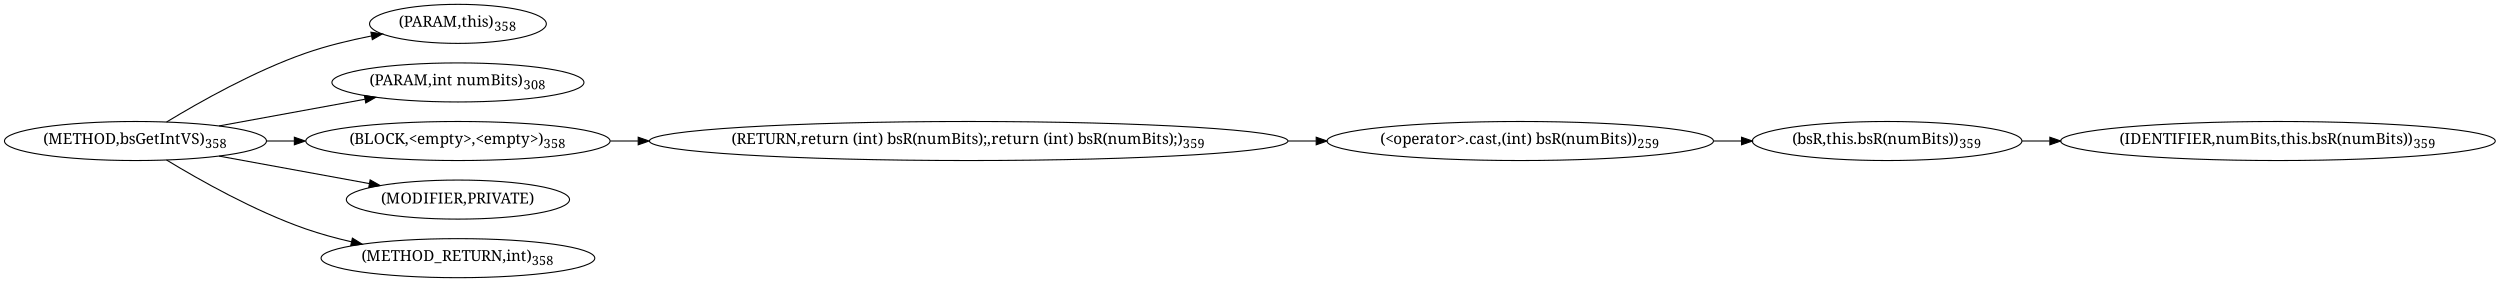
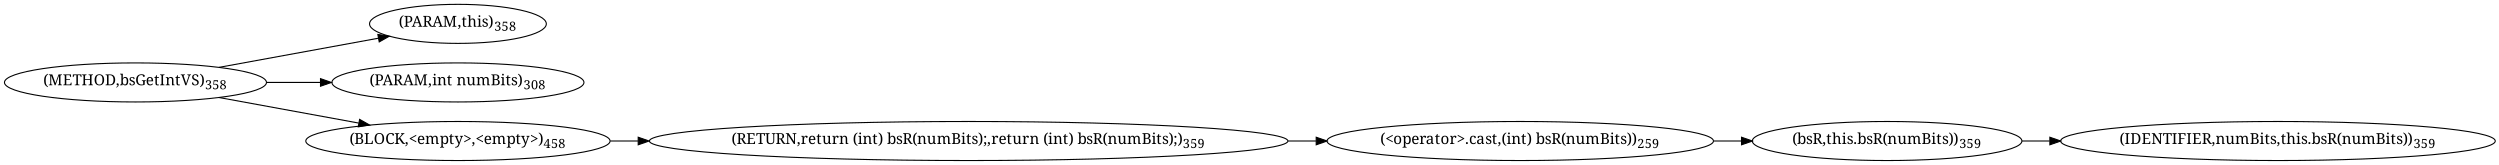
(555, 139) -> (555, 139)
(458, 200) -> none
(458, 258) -> none
